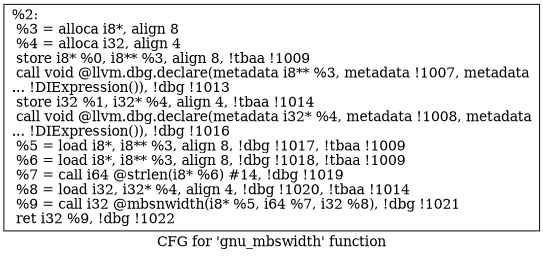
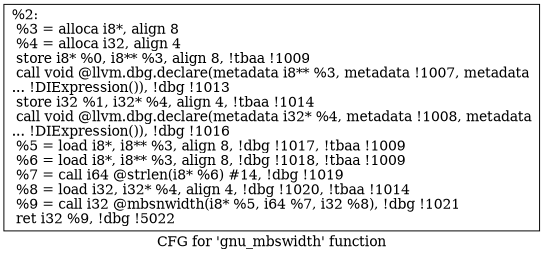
(94, 219) -> (94, 219)
